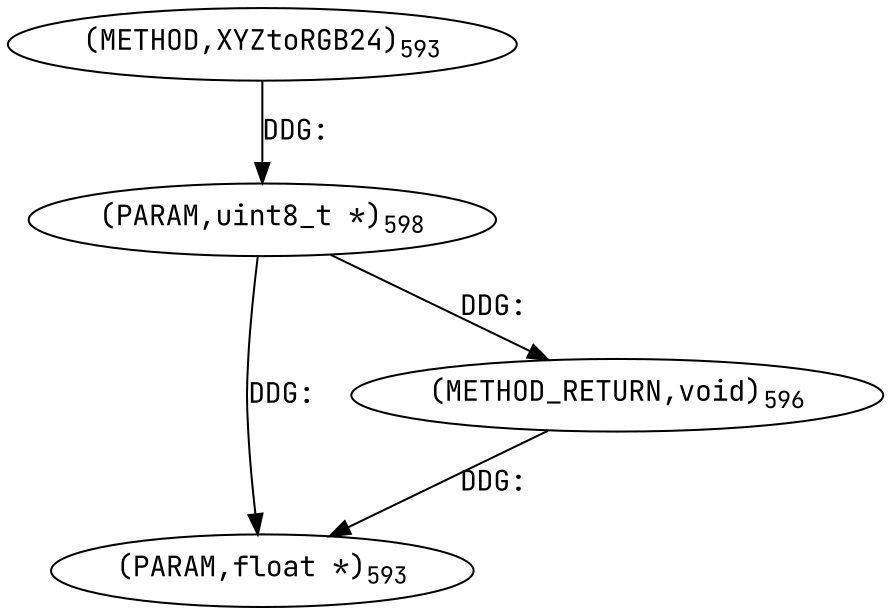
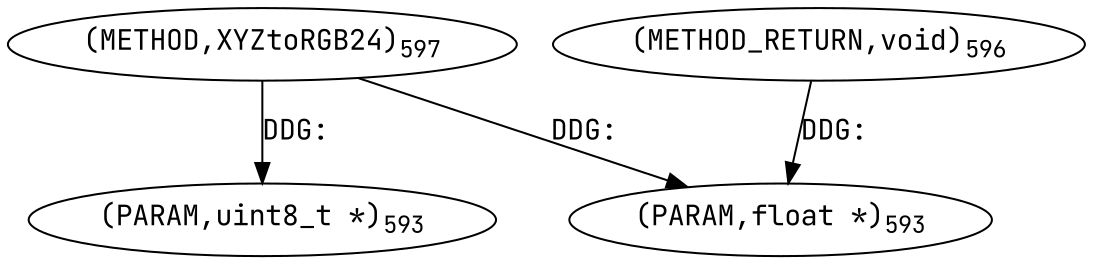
(421, 41) -> (421, 41)
(405, 217) -> (405, 217)
(430, 303) -> none
(247, 385) -> (513, 129)
